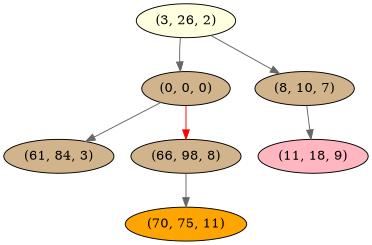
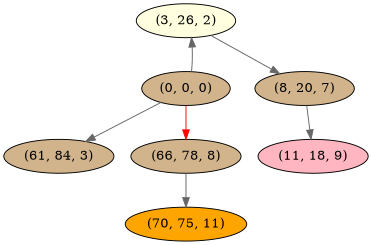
(180, 50) -> (192, 59)
(305, 89) -> (305, 89)
(186, 156) -> (186, 156)
